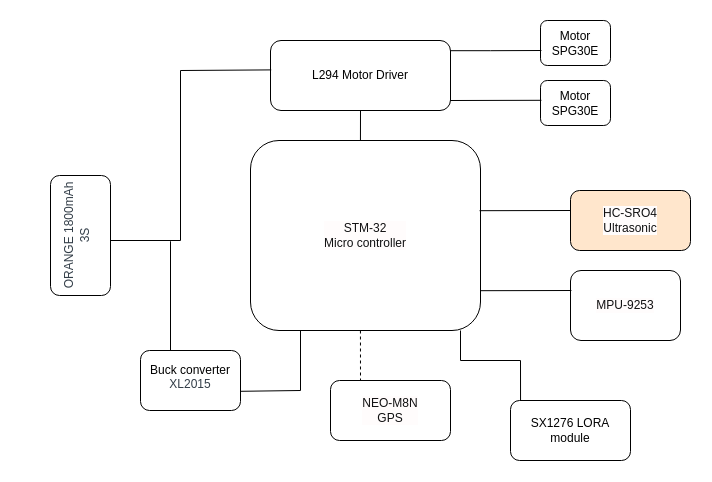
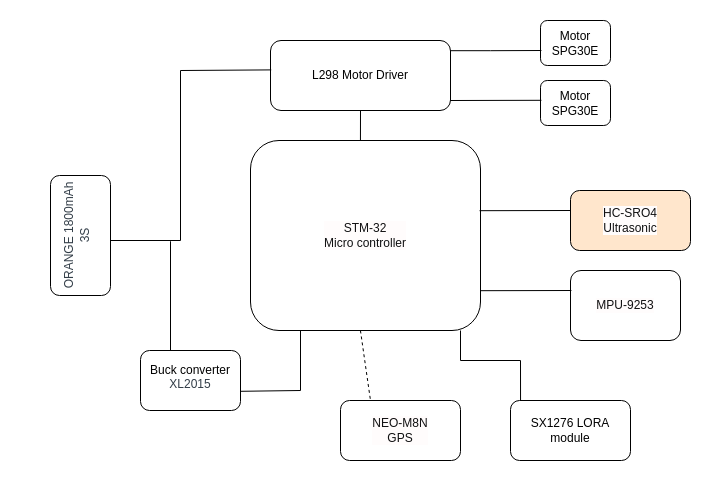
(361, 76) -> (361, 76)
(391, 411) -> (401, 431)
